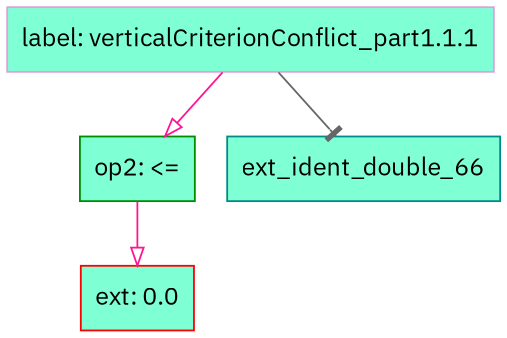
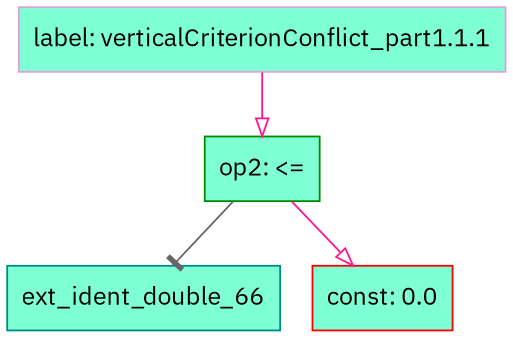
(304, 101) -> (206, 230)
(137, 298) -> (383, 298)
